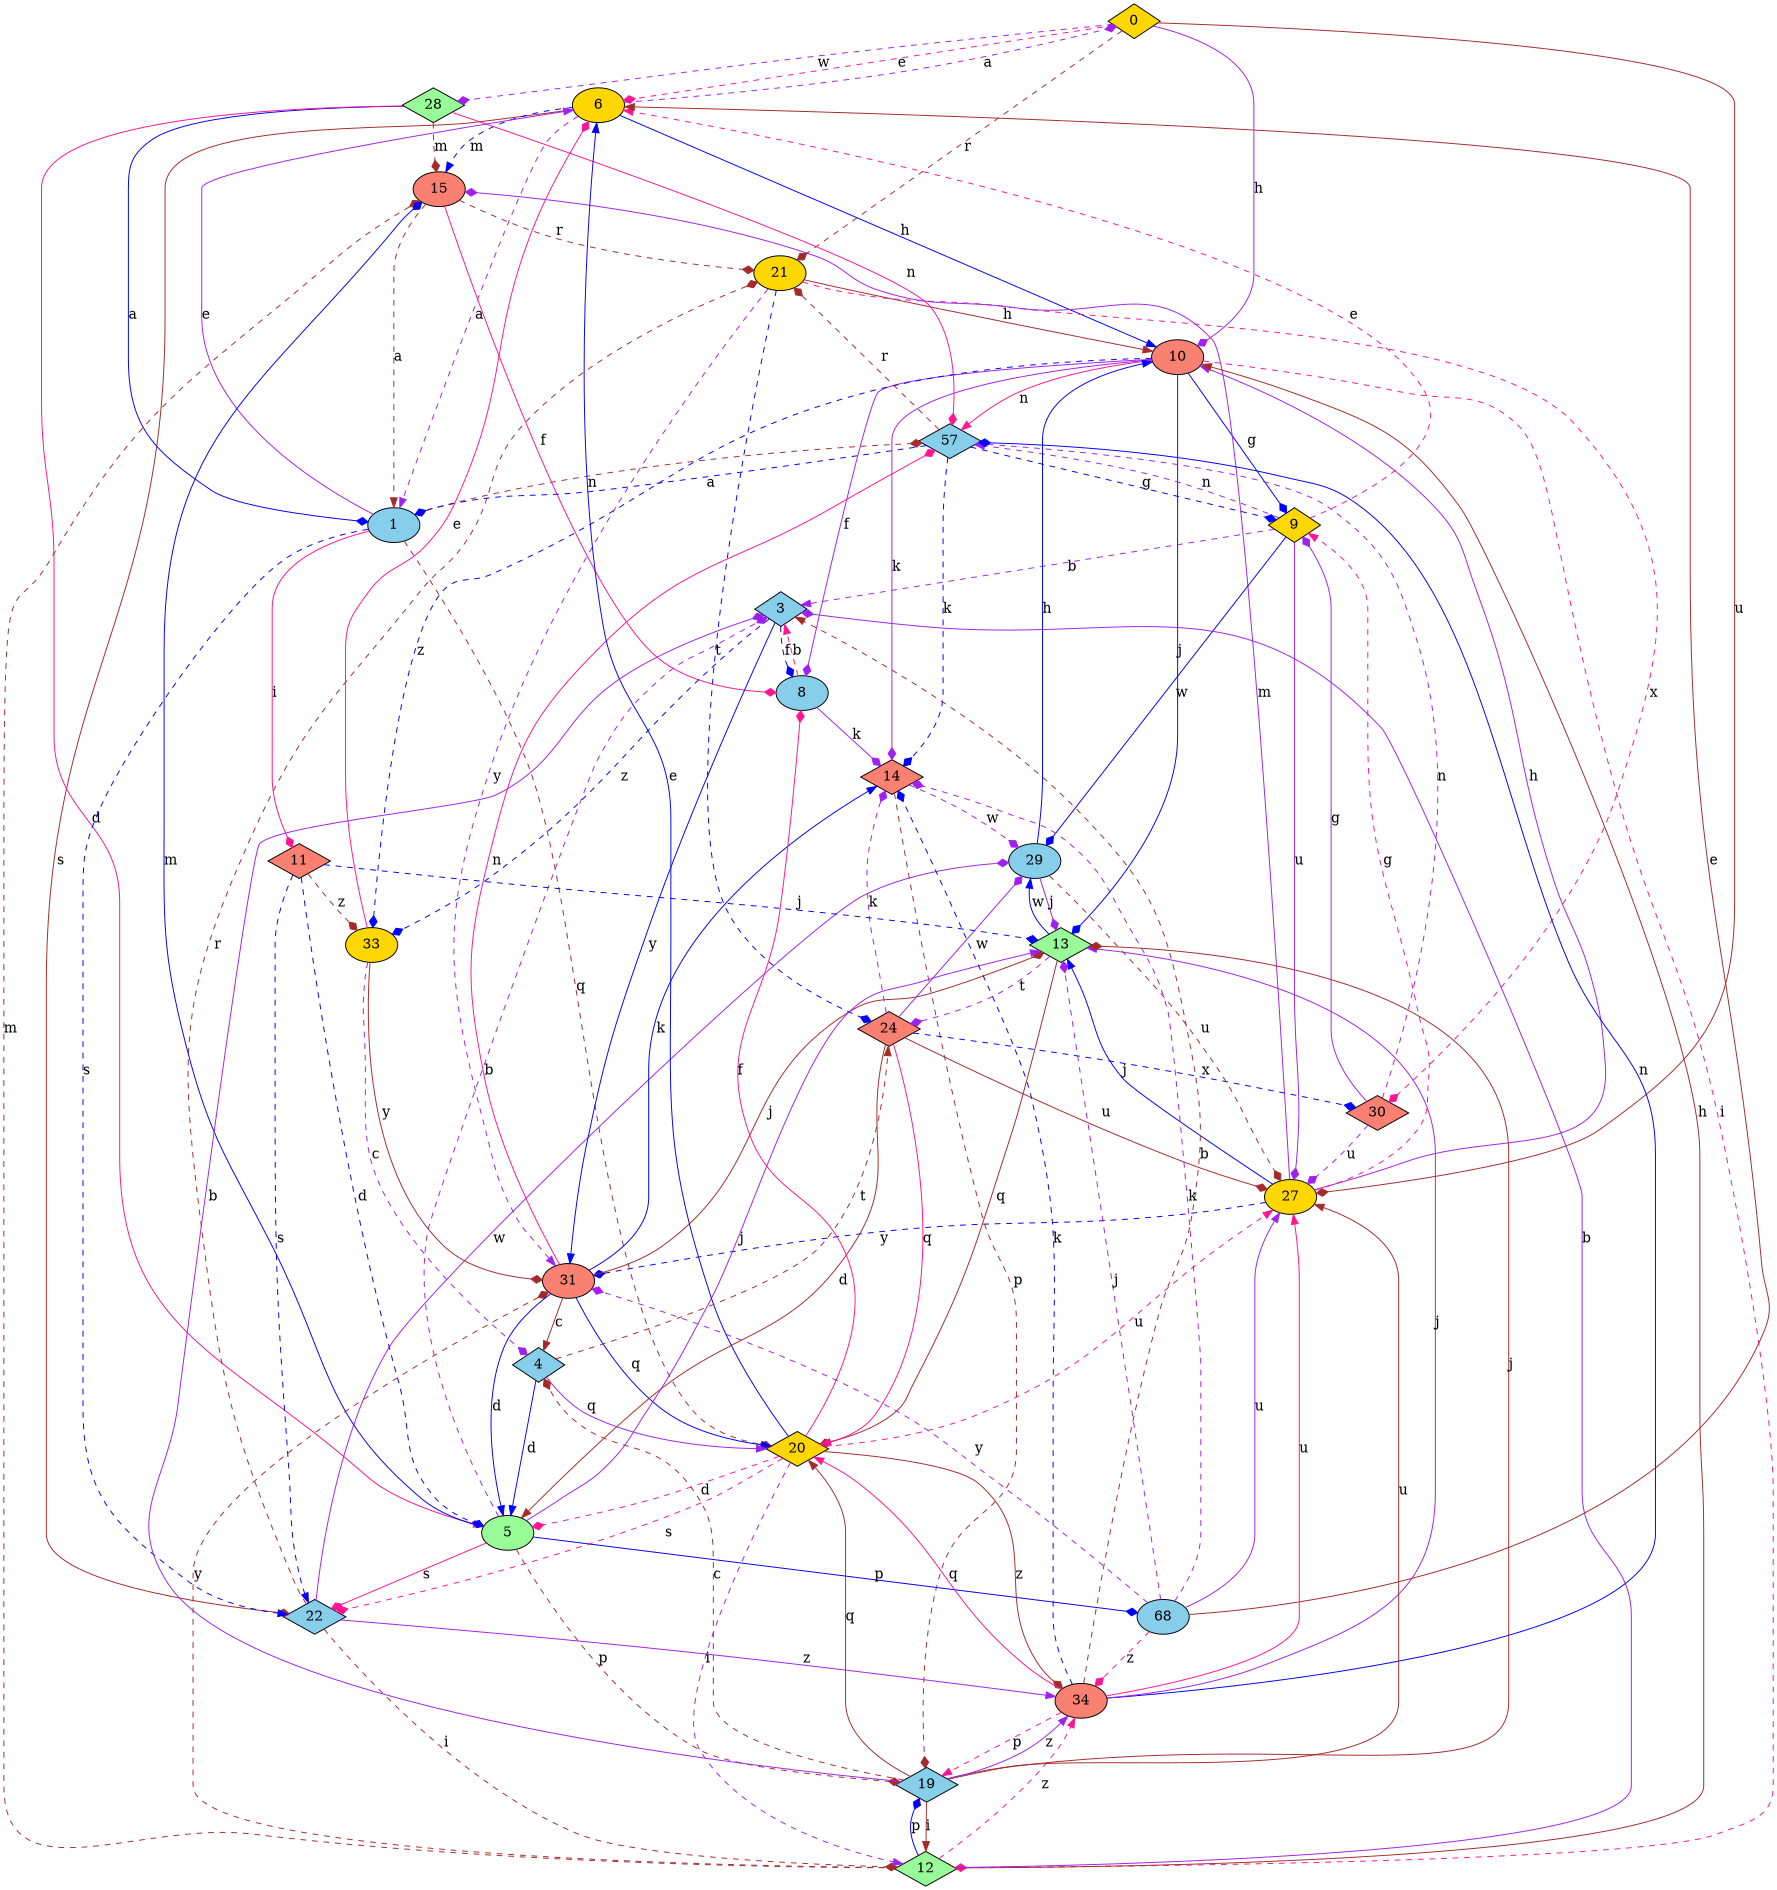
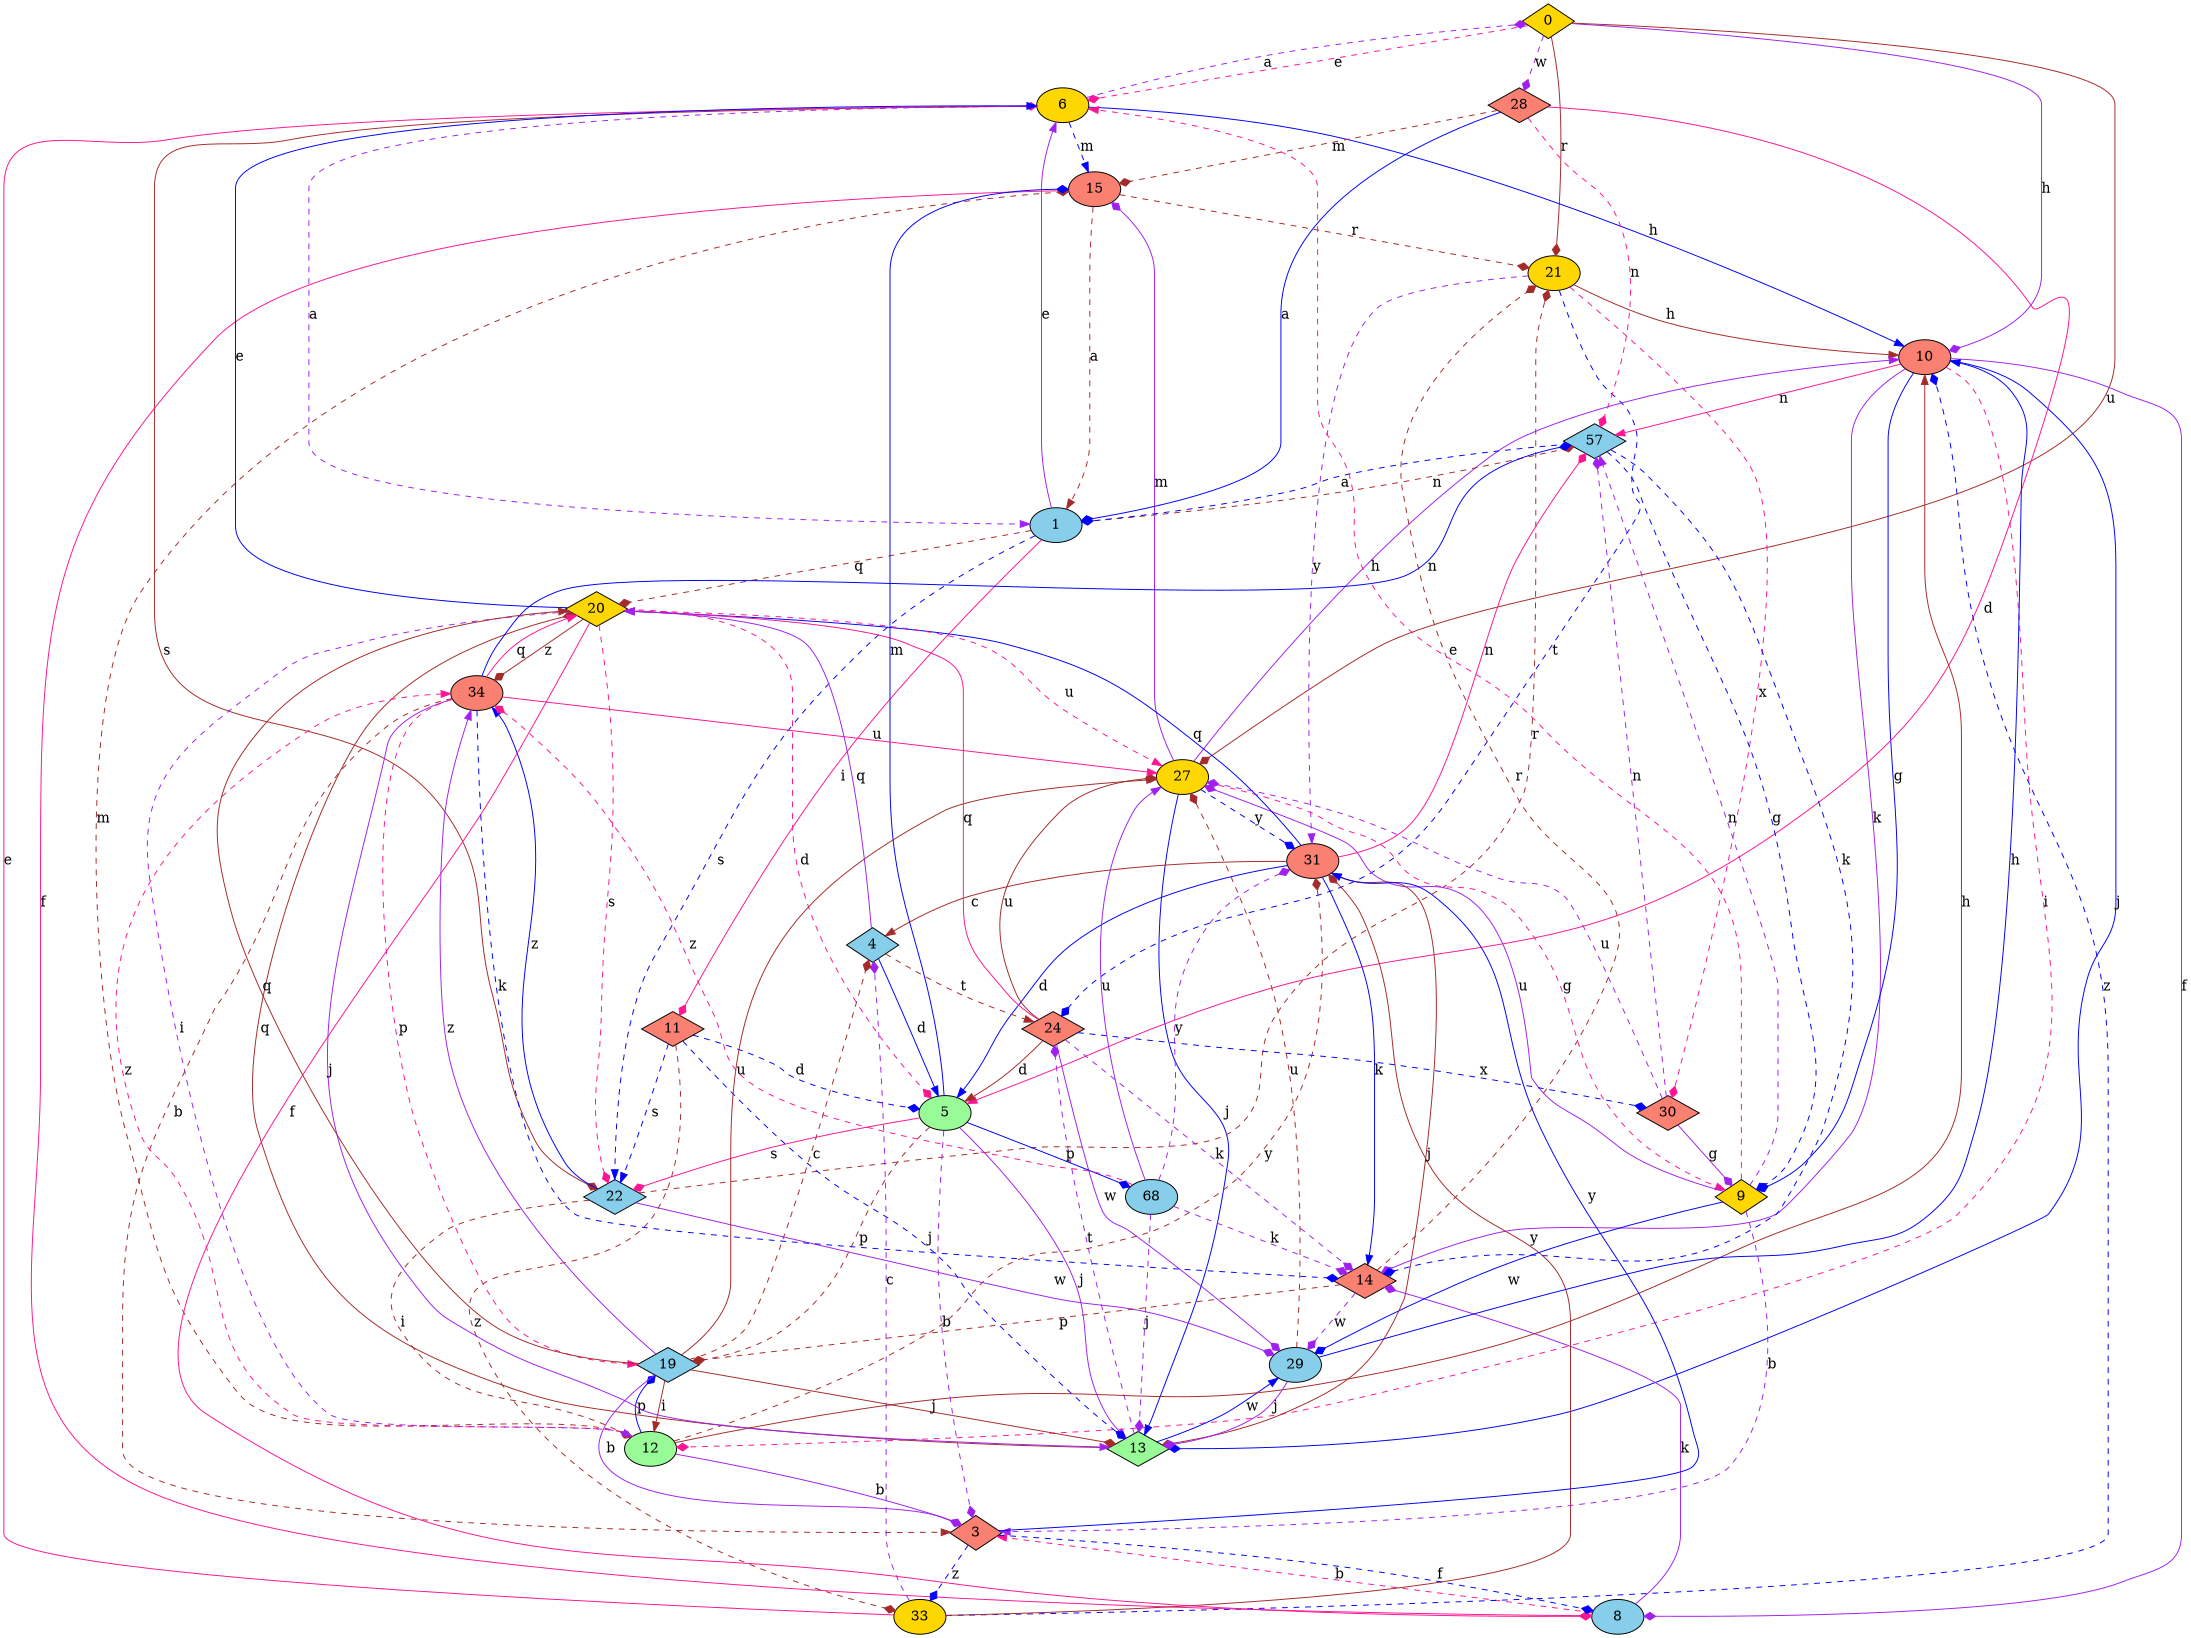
(433, 105) -> (1519, 105)
(964, 142) -> (1561, 140)
(748, 219) -> (1627, 250)
(871, 363) -> (1523, 806)
(632, 500) -> (2108, 1531)
(1690, 567) -> none
(781, 609) -> (976, 1533)
(694, 1653) -> (526, 961)
(926, 1869) -> (651, 1449)
